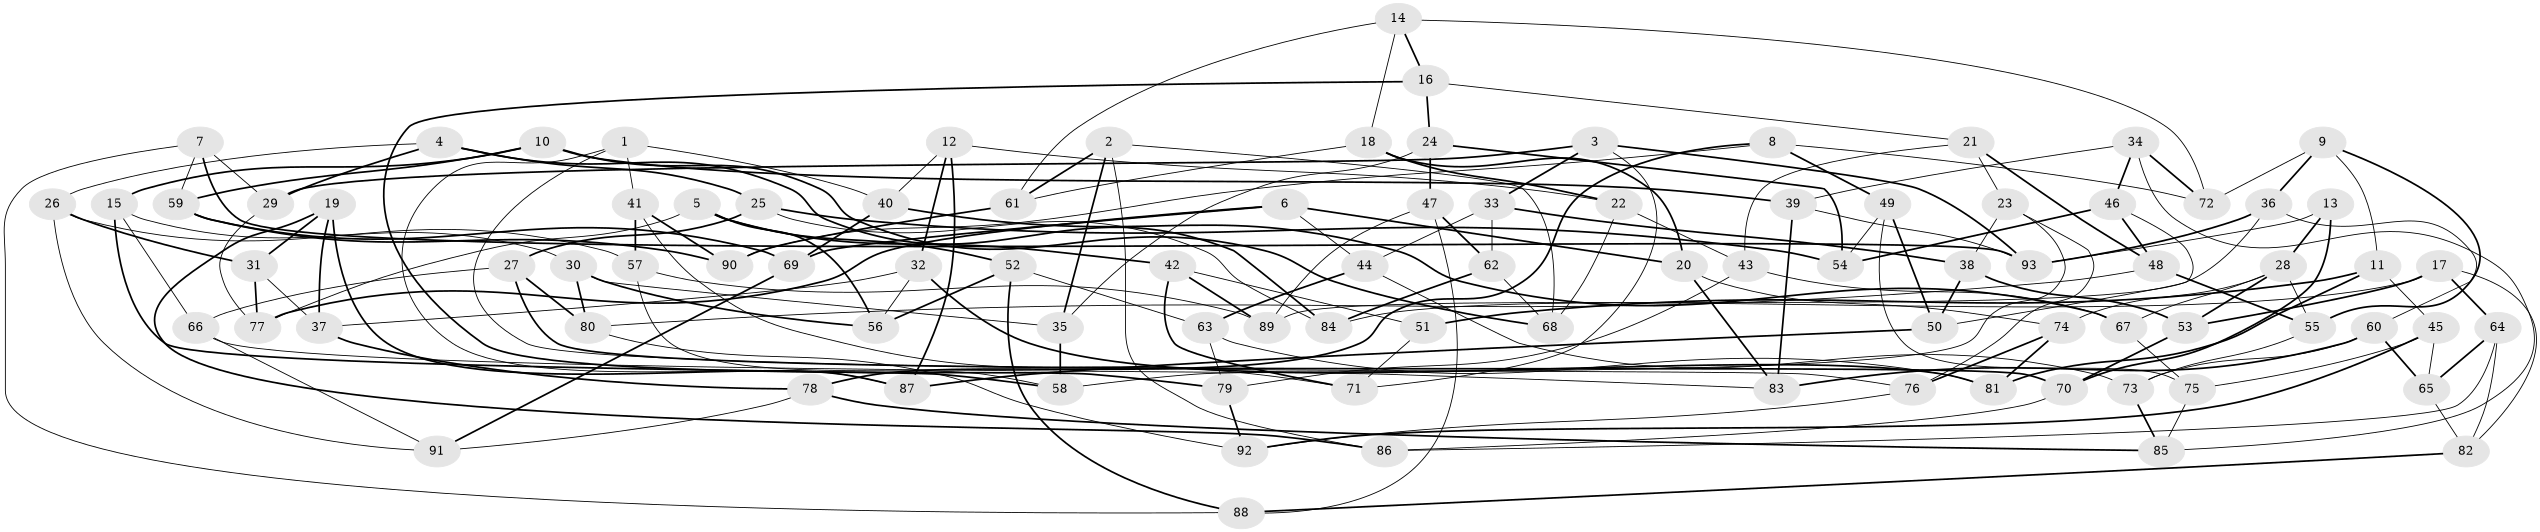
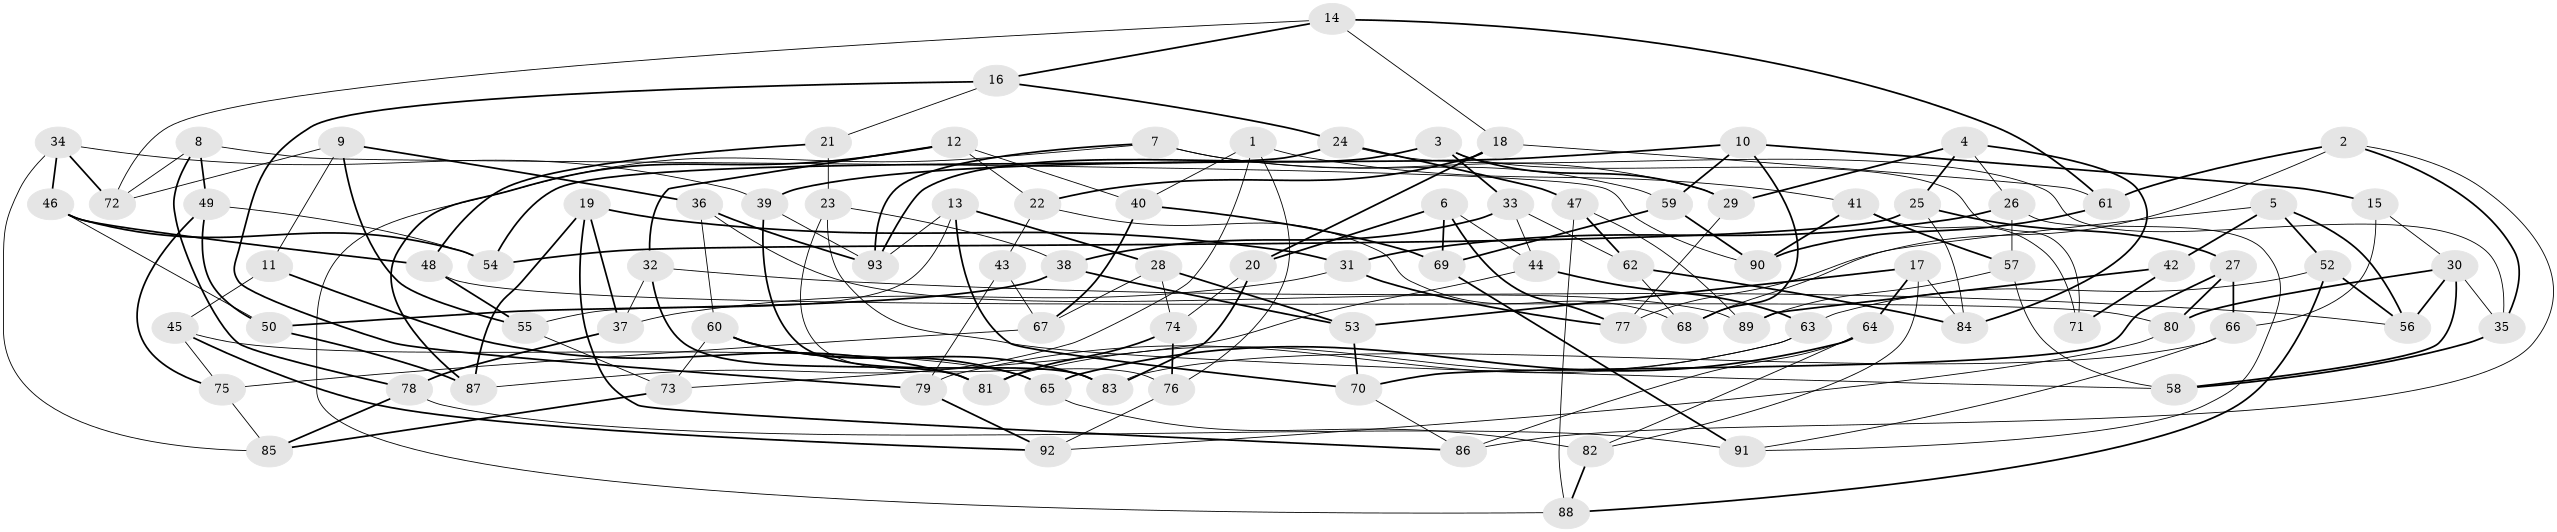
(1182, 75) -> (1738, 57)
(1827, 163) -> none
(336, 287) -> (2233, 297)
(2296, 292) -> (766, 306)
(1423, 328) -> none
(1943, 360) -> (138, 308)
(355, 361) -> (2352, 366)
